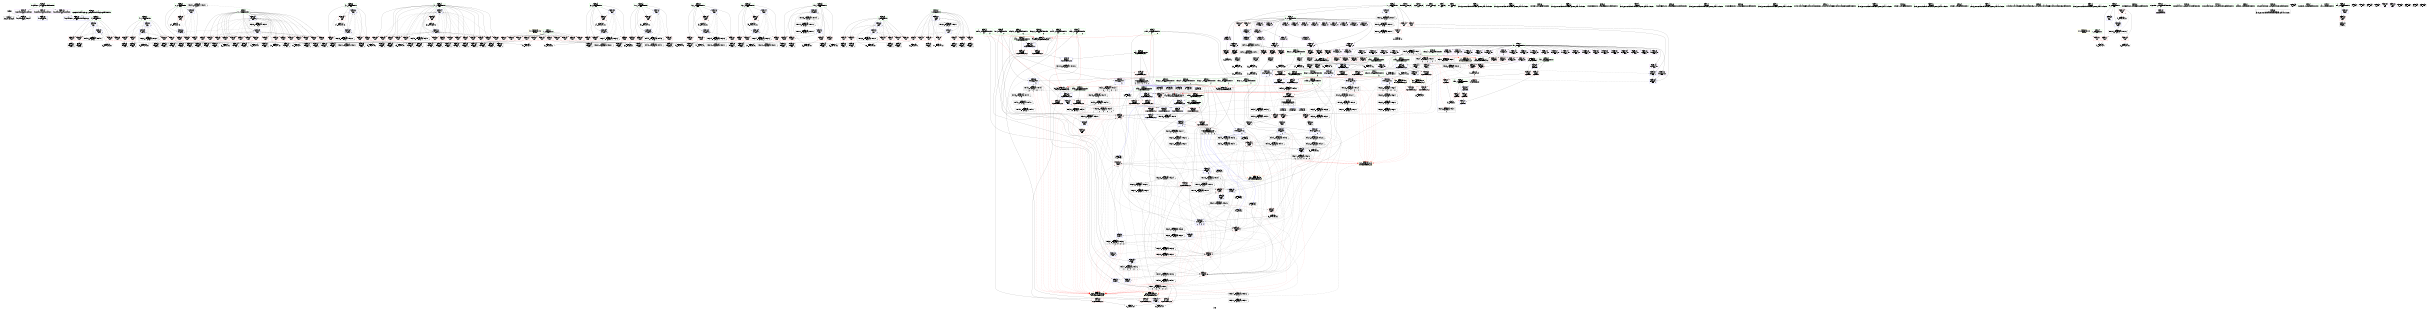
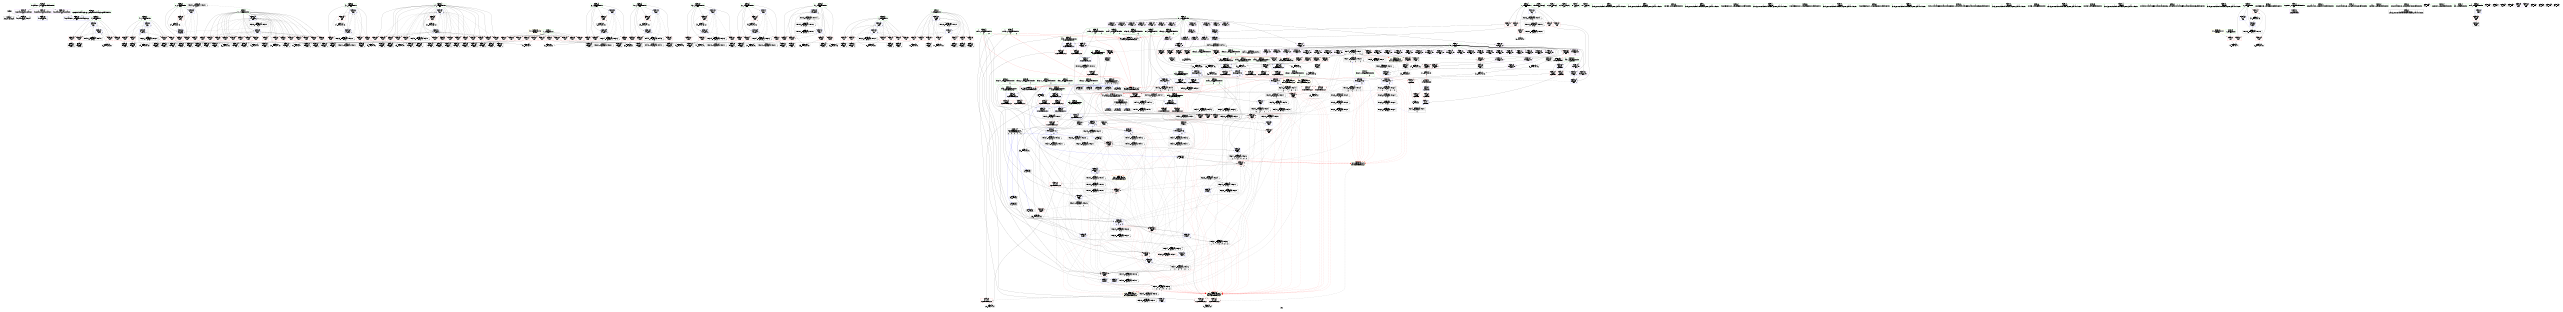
(181, 33) -> (181, 33)
(1460, 81) -> none
